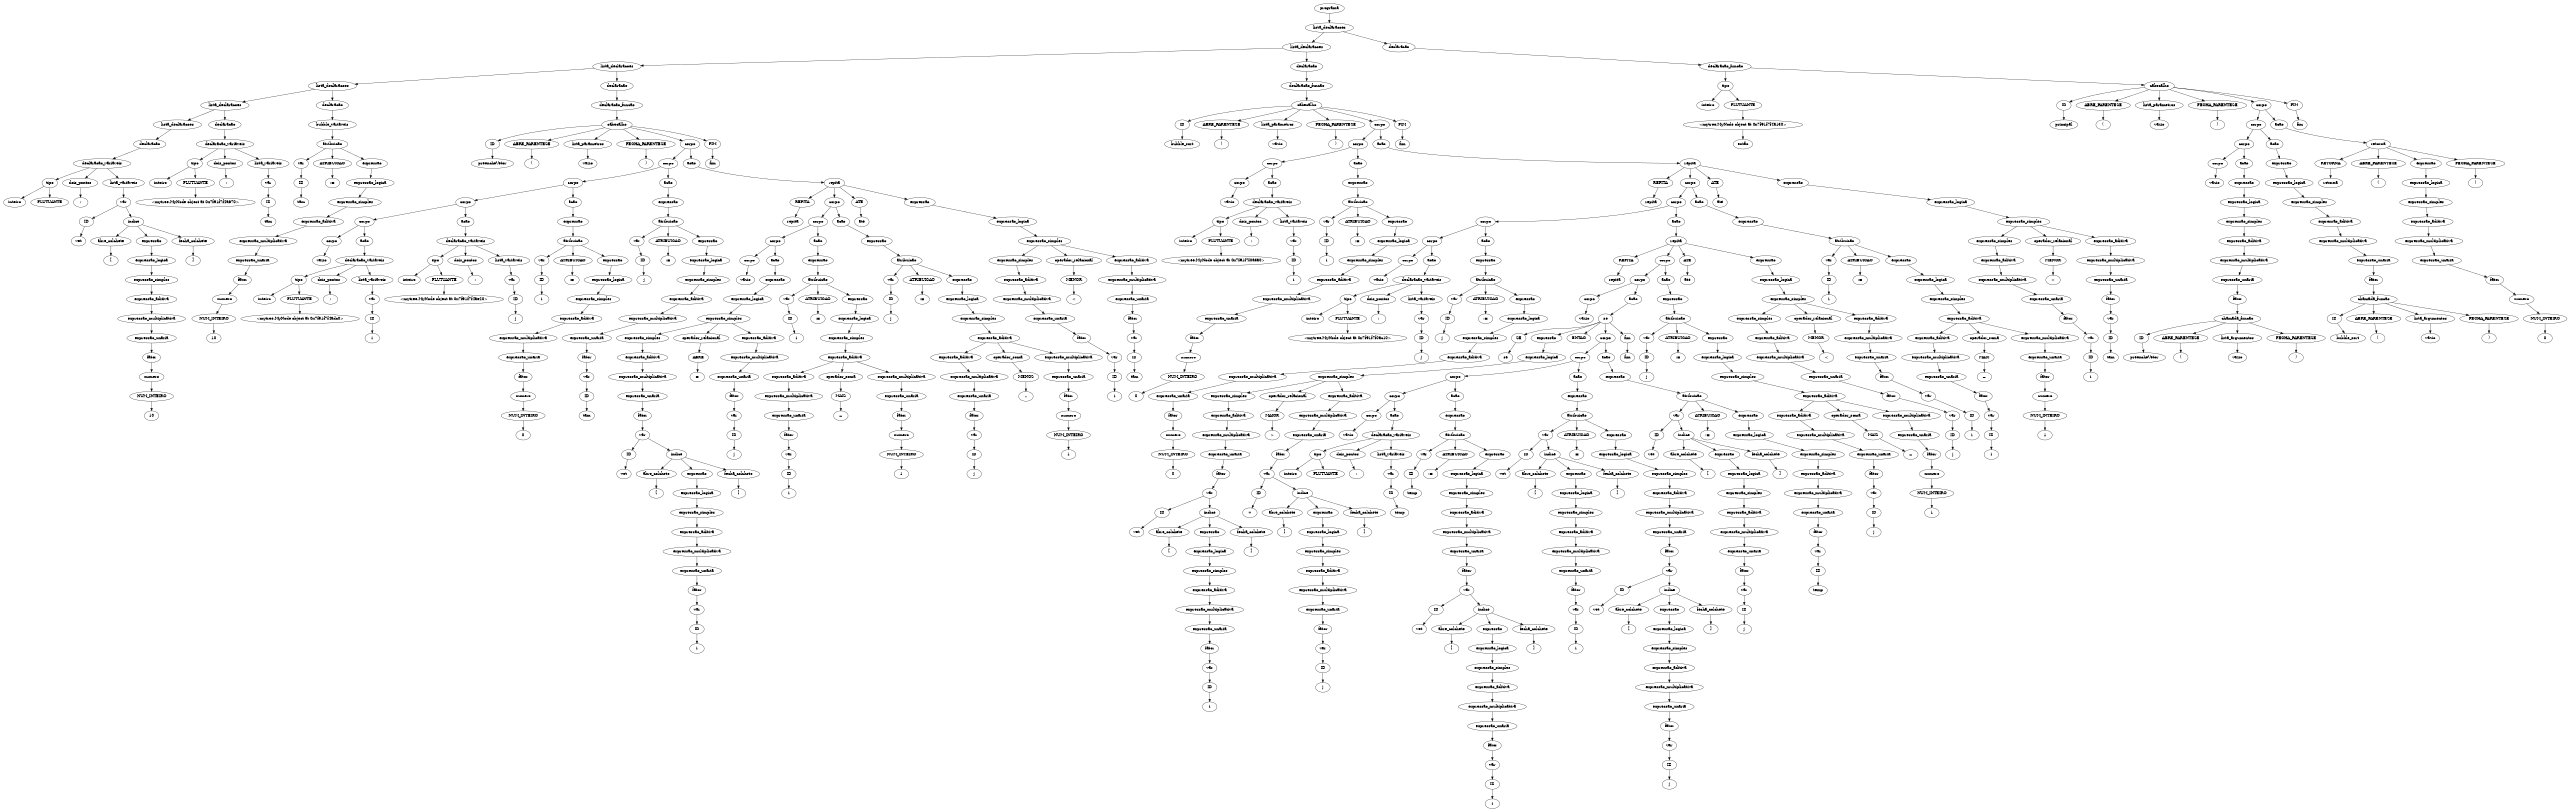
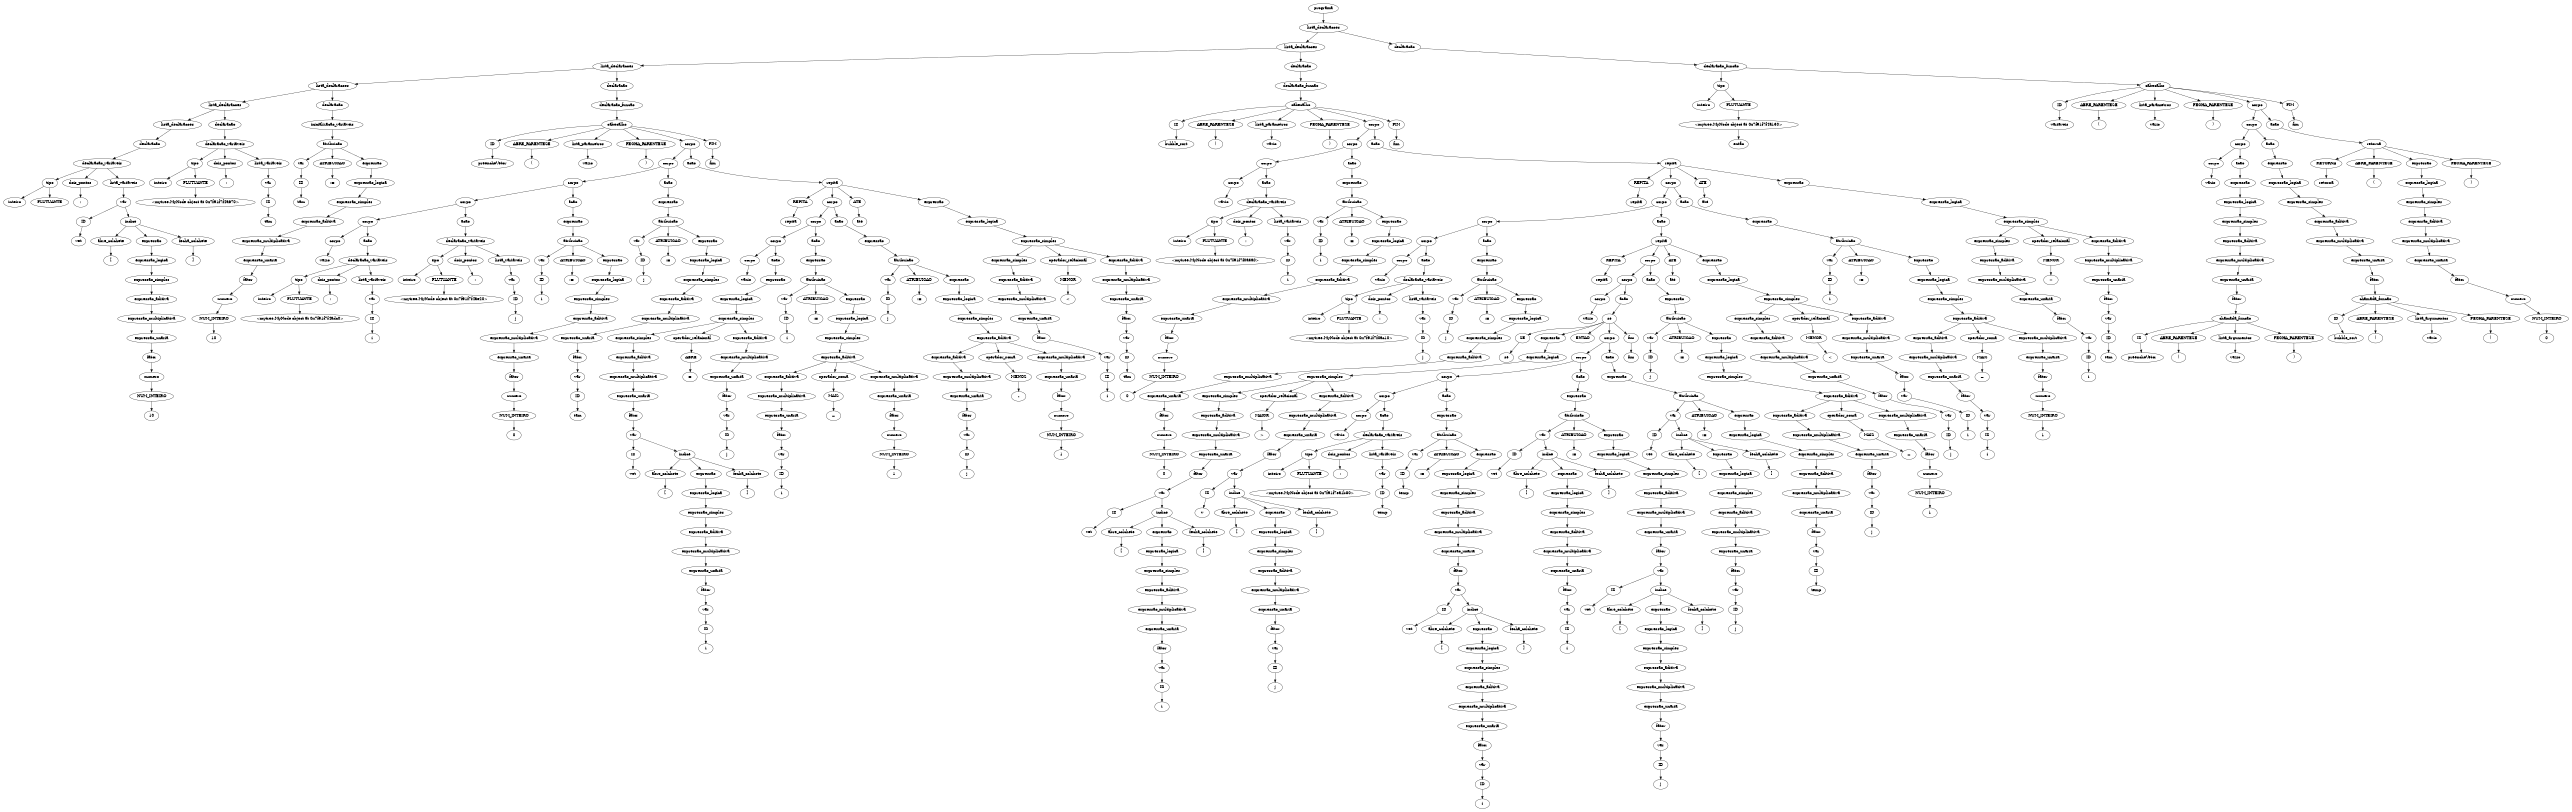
(332, 125) -> (332, 125)
(2064, 125) -> (2060, 125)
none -> (1310, 493)
